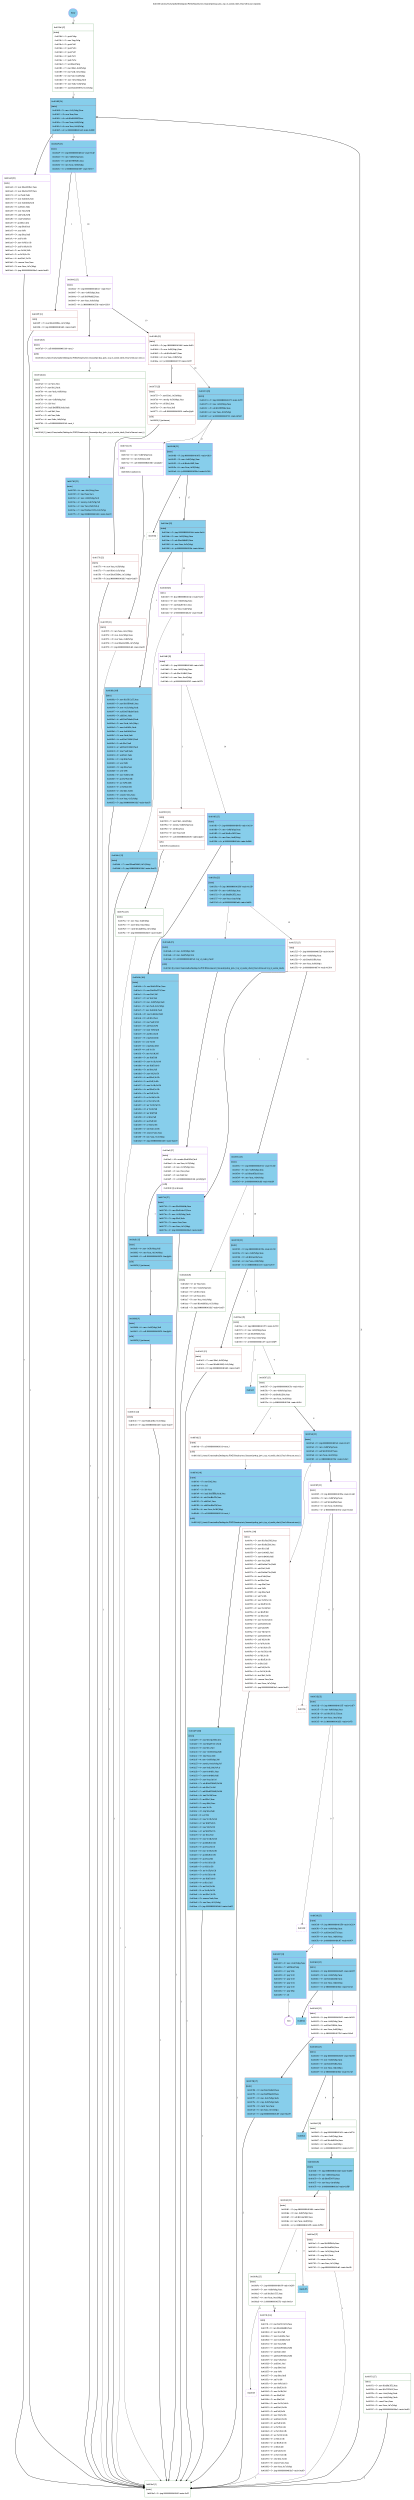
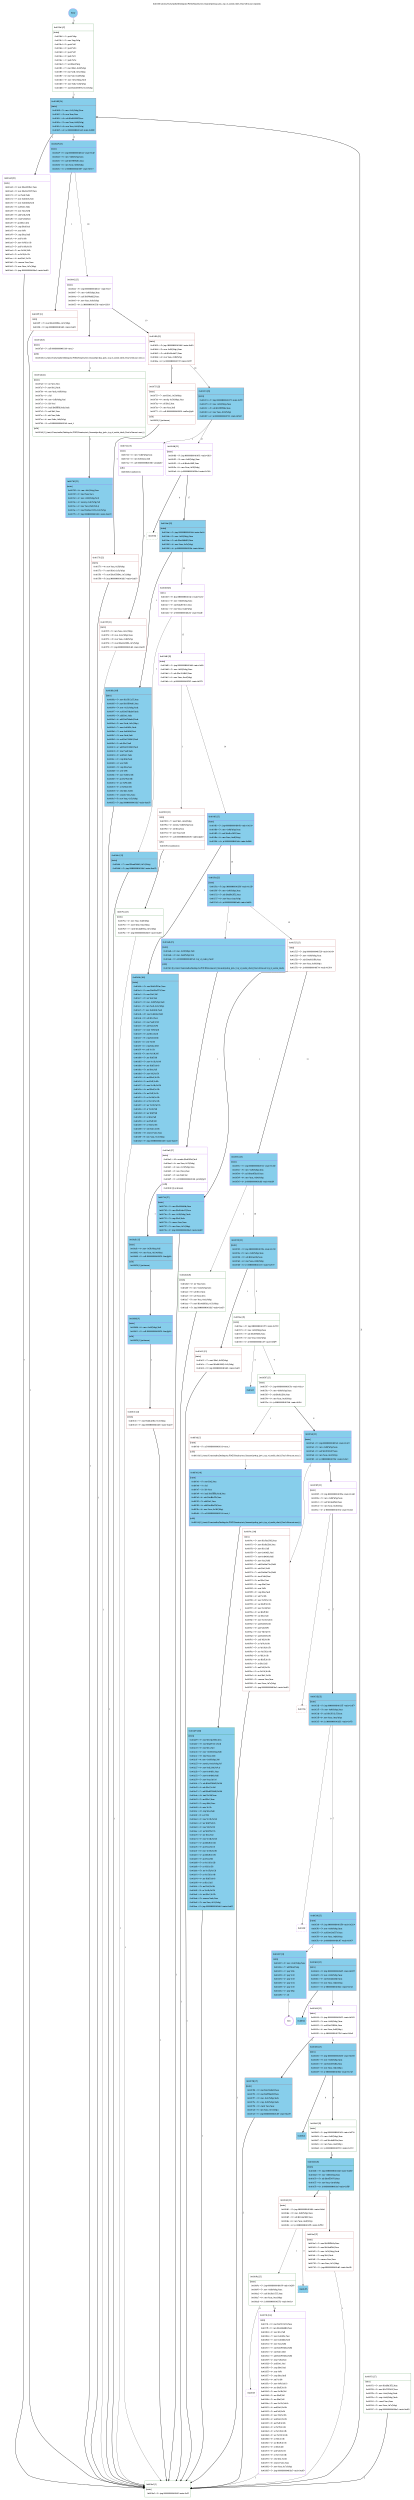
(189, 459) -> (189, 459)
